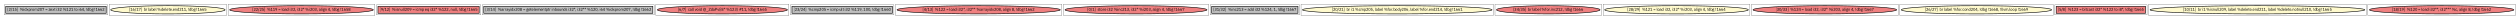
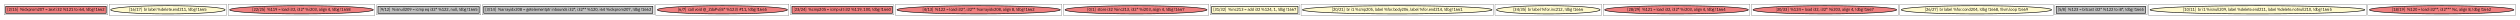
(56, 10) -> (56, 10)
(429, 10) -> (429, 10)
(842, 10) -> (842, 10)
(1255, 10) -> (1255, 10)
(1548, 10) -> (1548, 10)
(1677, 10) -> (1677, 10)
(2101, 10) -> (2101, 10)
